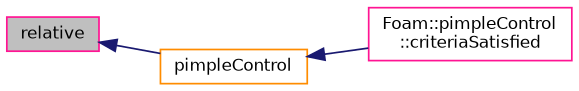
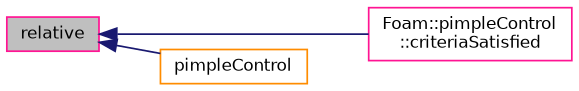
(346, 51) -> (243, 34)
